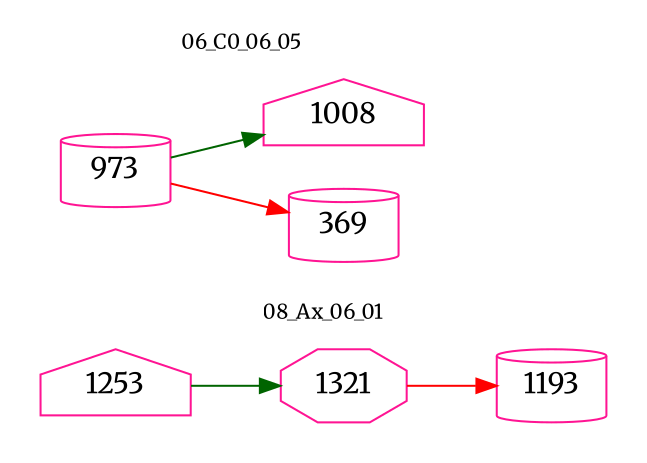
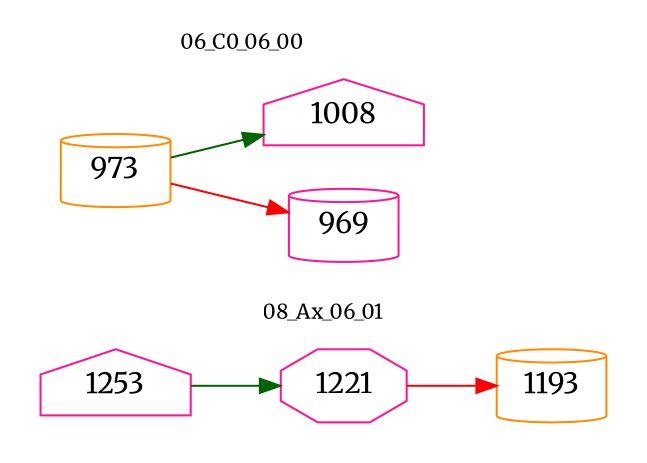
(242, 44) -> (242, 44)
(116, 171) -> (116, 171)
(344, 225) -> (344, 225)
(344, 386) -> (344, 386)
(552, 386) -> (552, 386)
